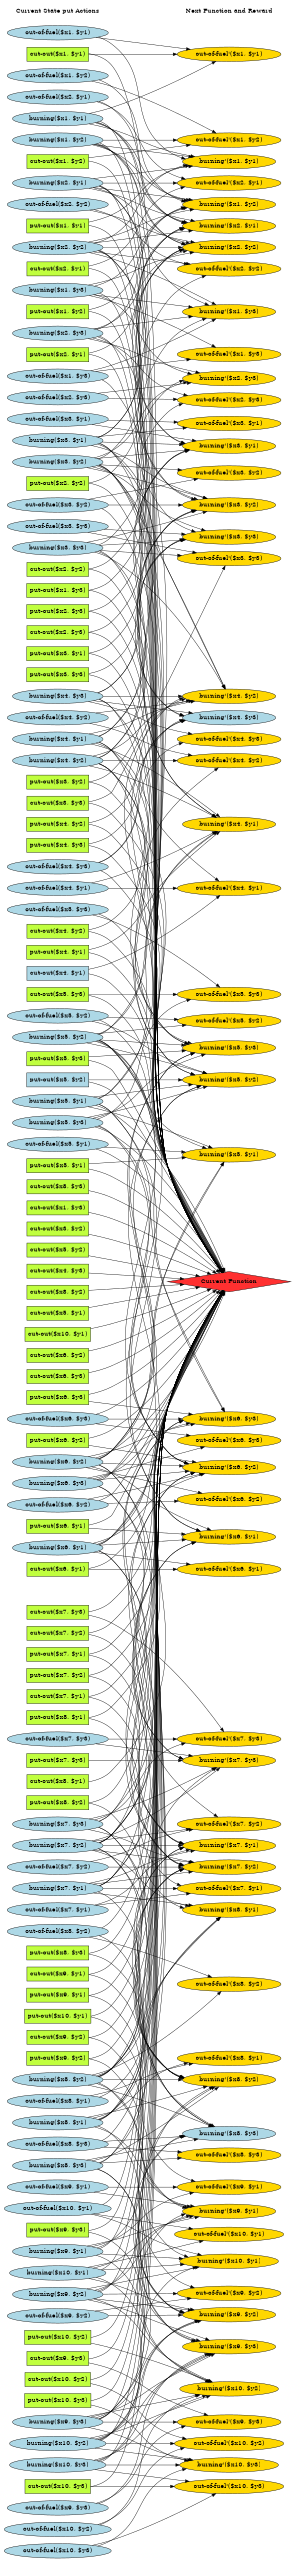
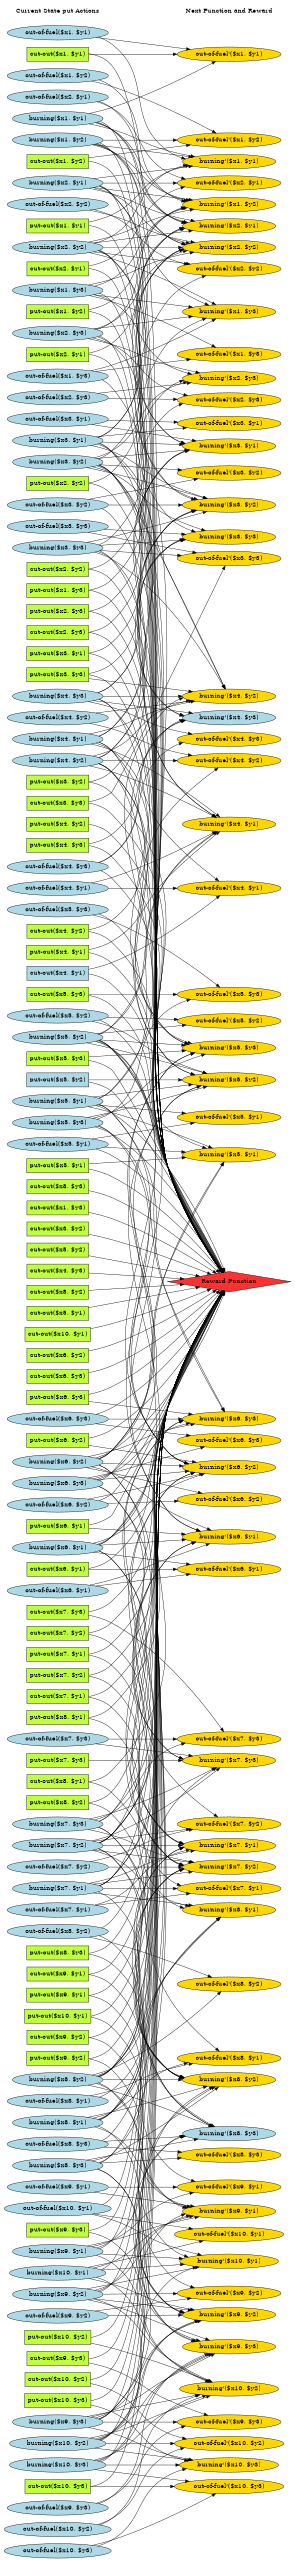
(130, 792) -> (129, 684)
none -> (229, 1117)
(229, 1282) -> (229, 1282)
none -> (58, 1591)
none -> (165, 1990)
